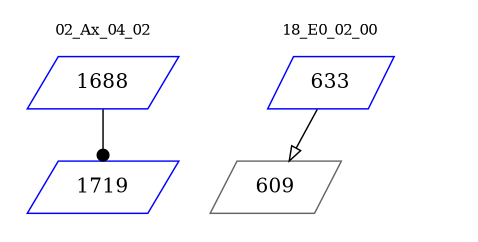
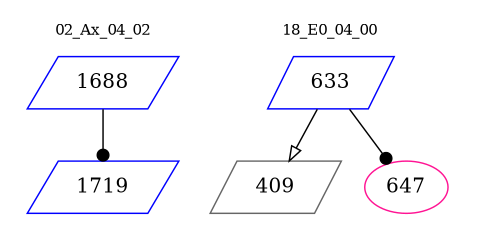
(330, 31) -> (330, 31)
(276, 187) -> (276, 187)
none -> (406, 187)
